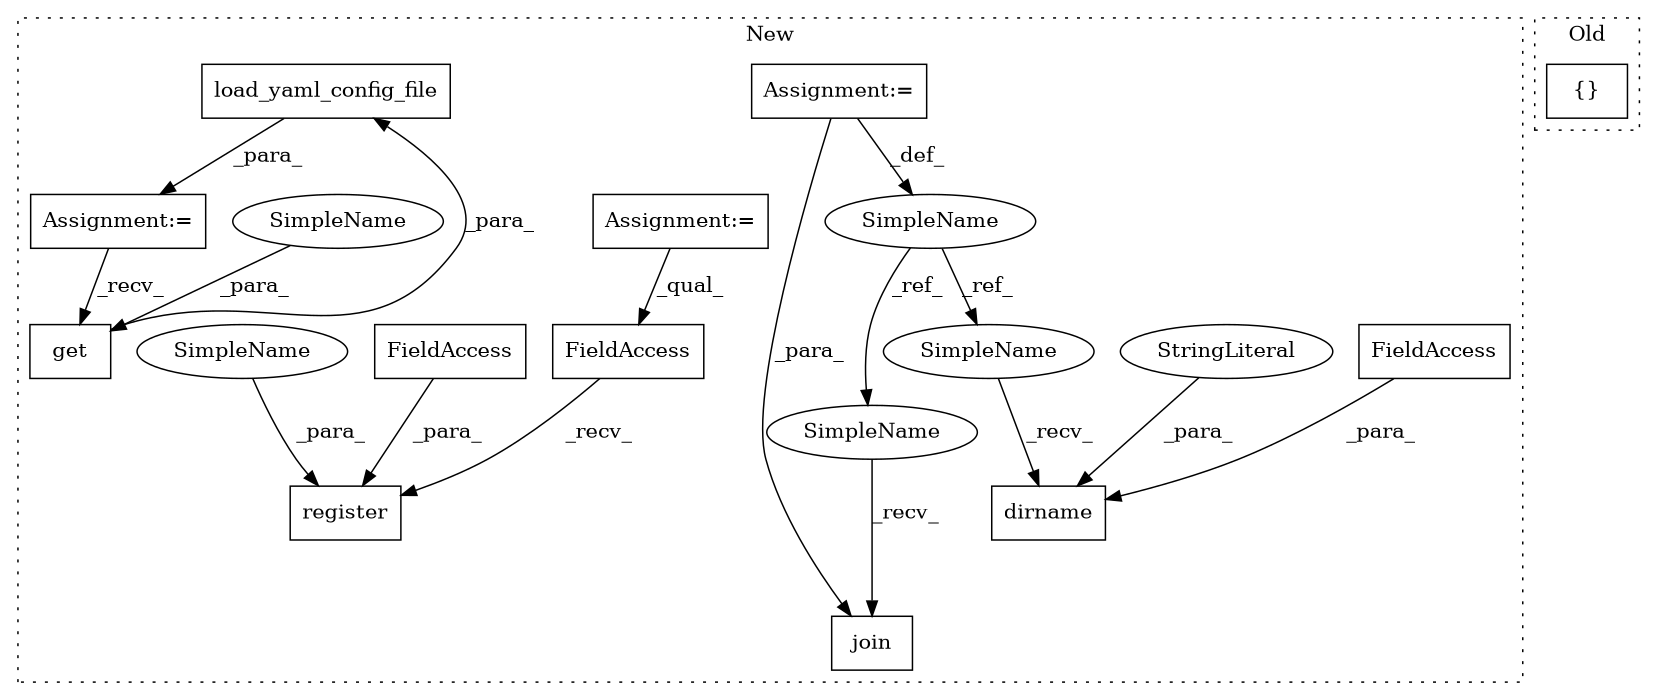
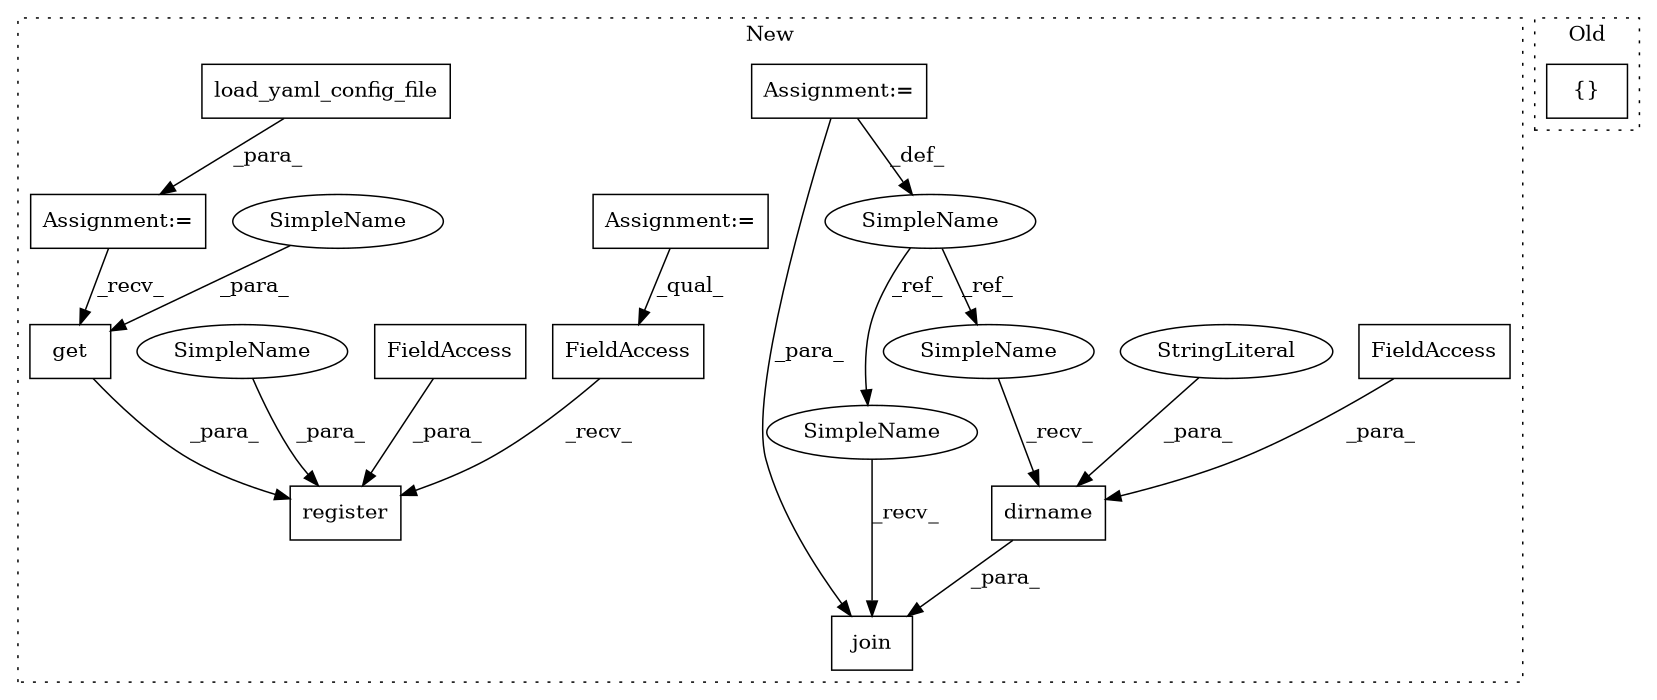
(371, 309) -> (176, 450)
none -> (967, 574)
